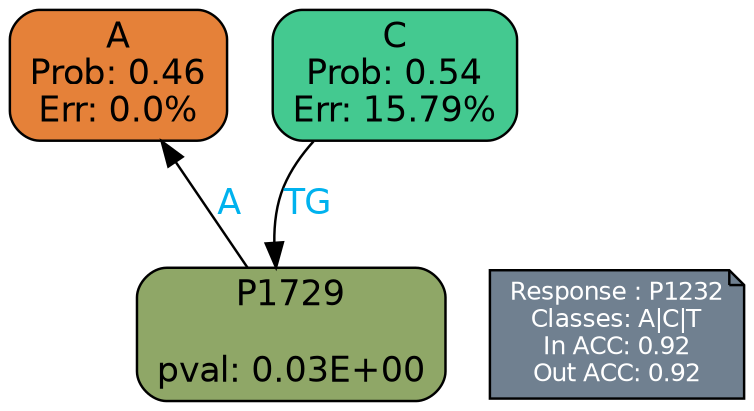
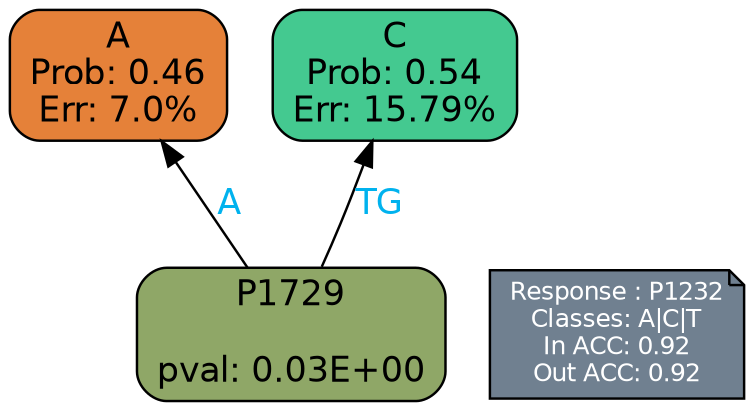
(118, 75) -> (118, 75)
(283, 188) -> (344, 216)
